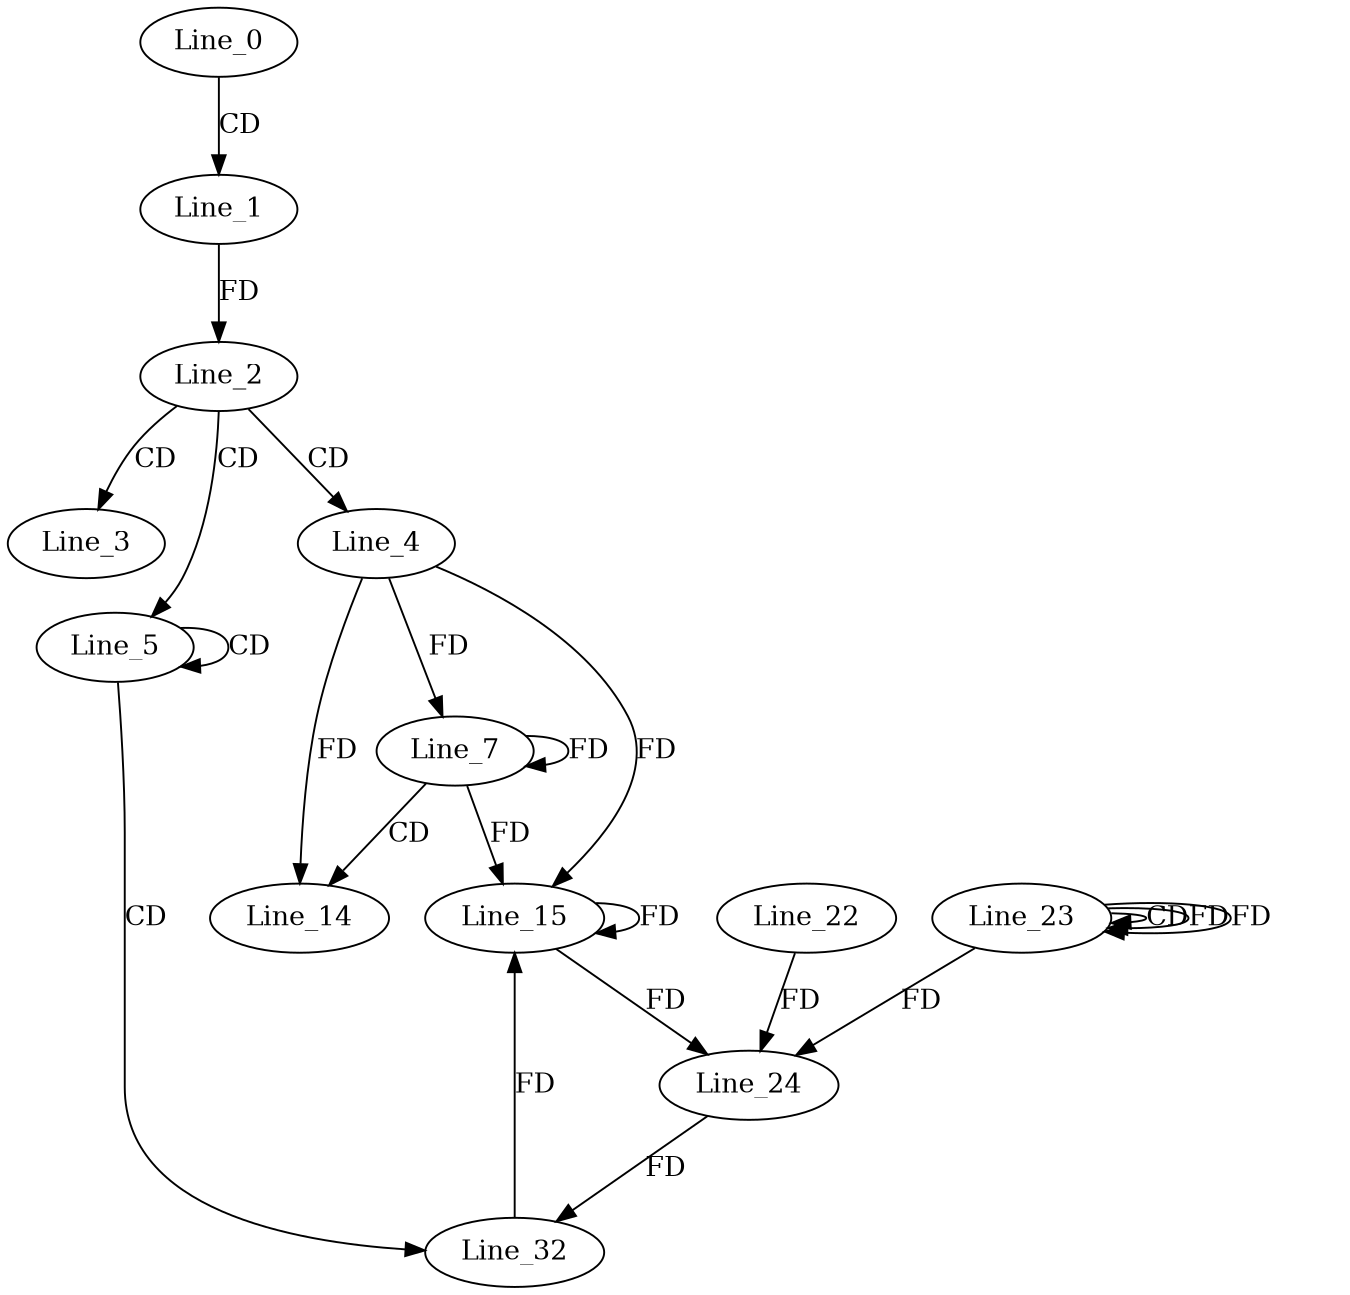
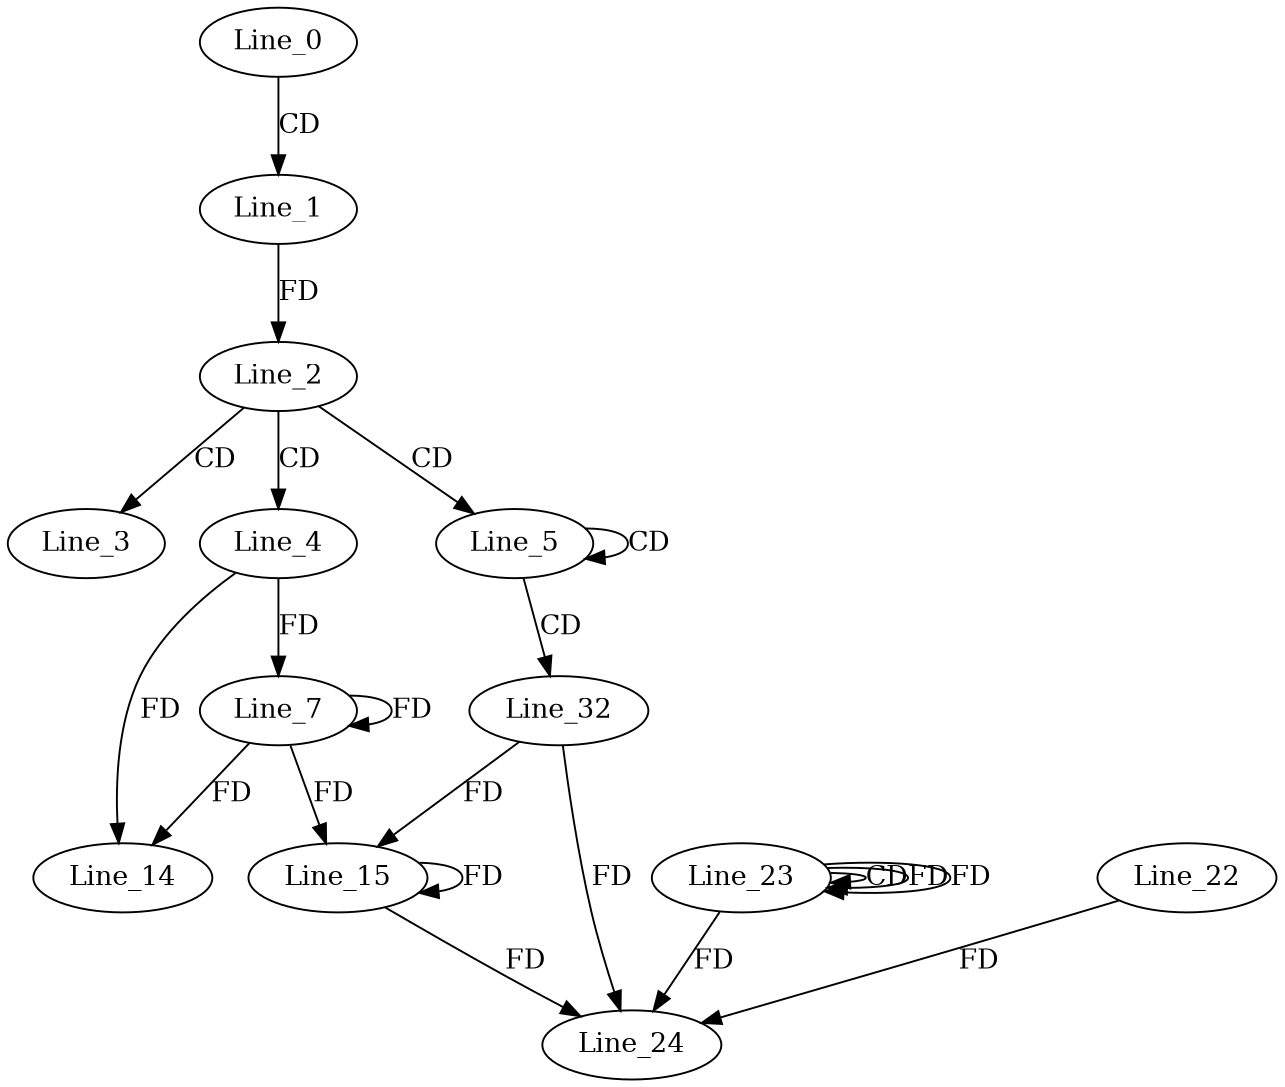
(610, 688) -> none
(409, 835) -> (232, 794)
(640, 1163) -> (583, 870)
